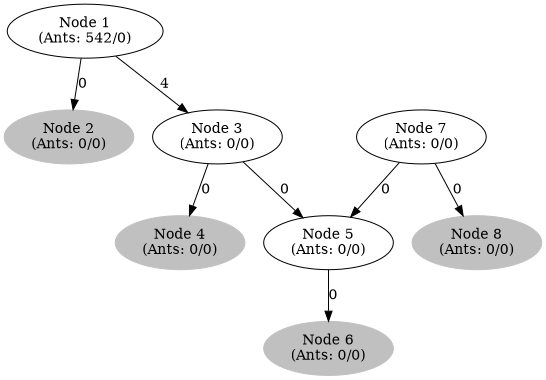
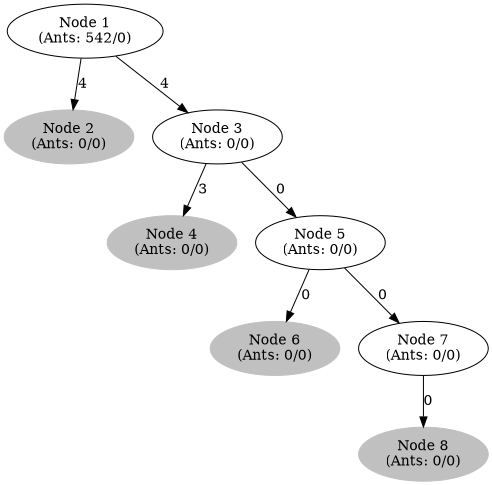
(83, 84) -> (83, 84)
(378, 186) -> (368, 292)
(206, 190) -> (203, 190)
